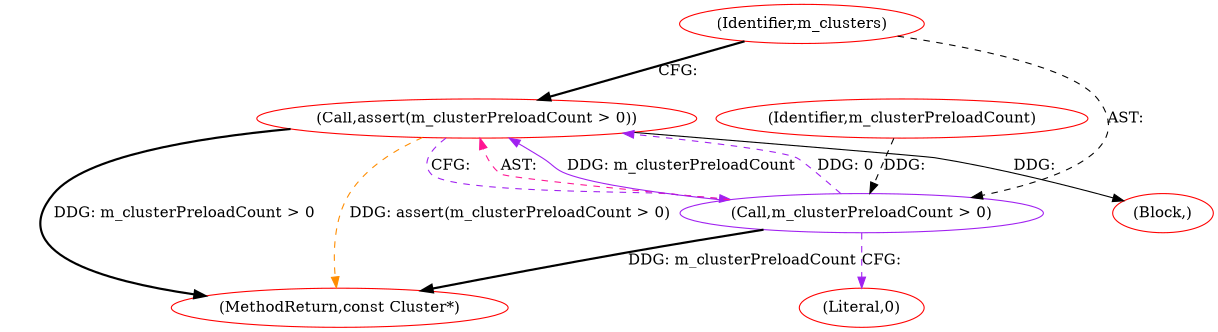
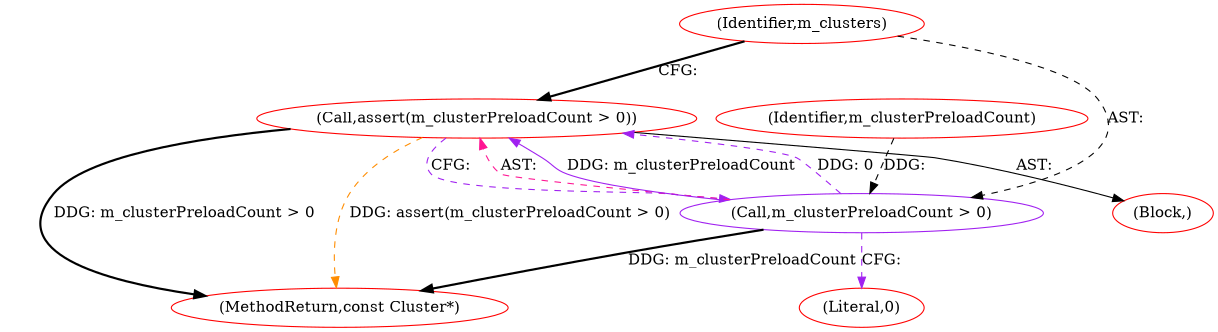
(1037, 166) -> (1037, 166)
